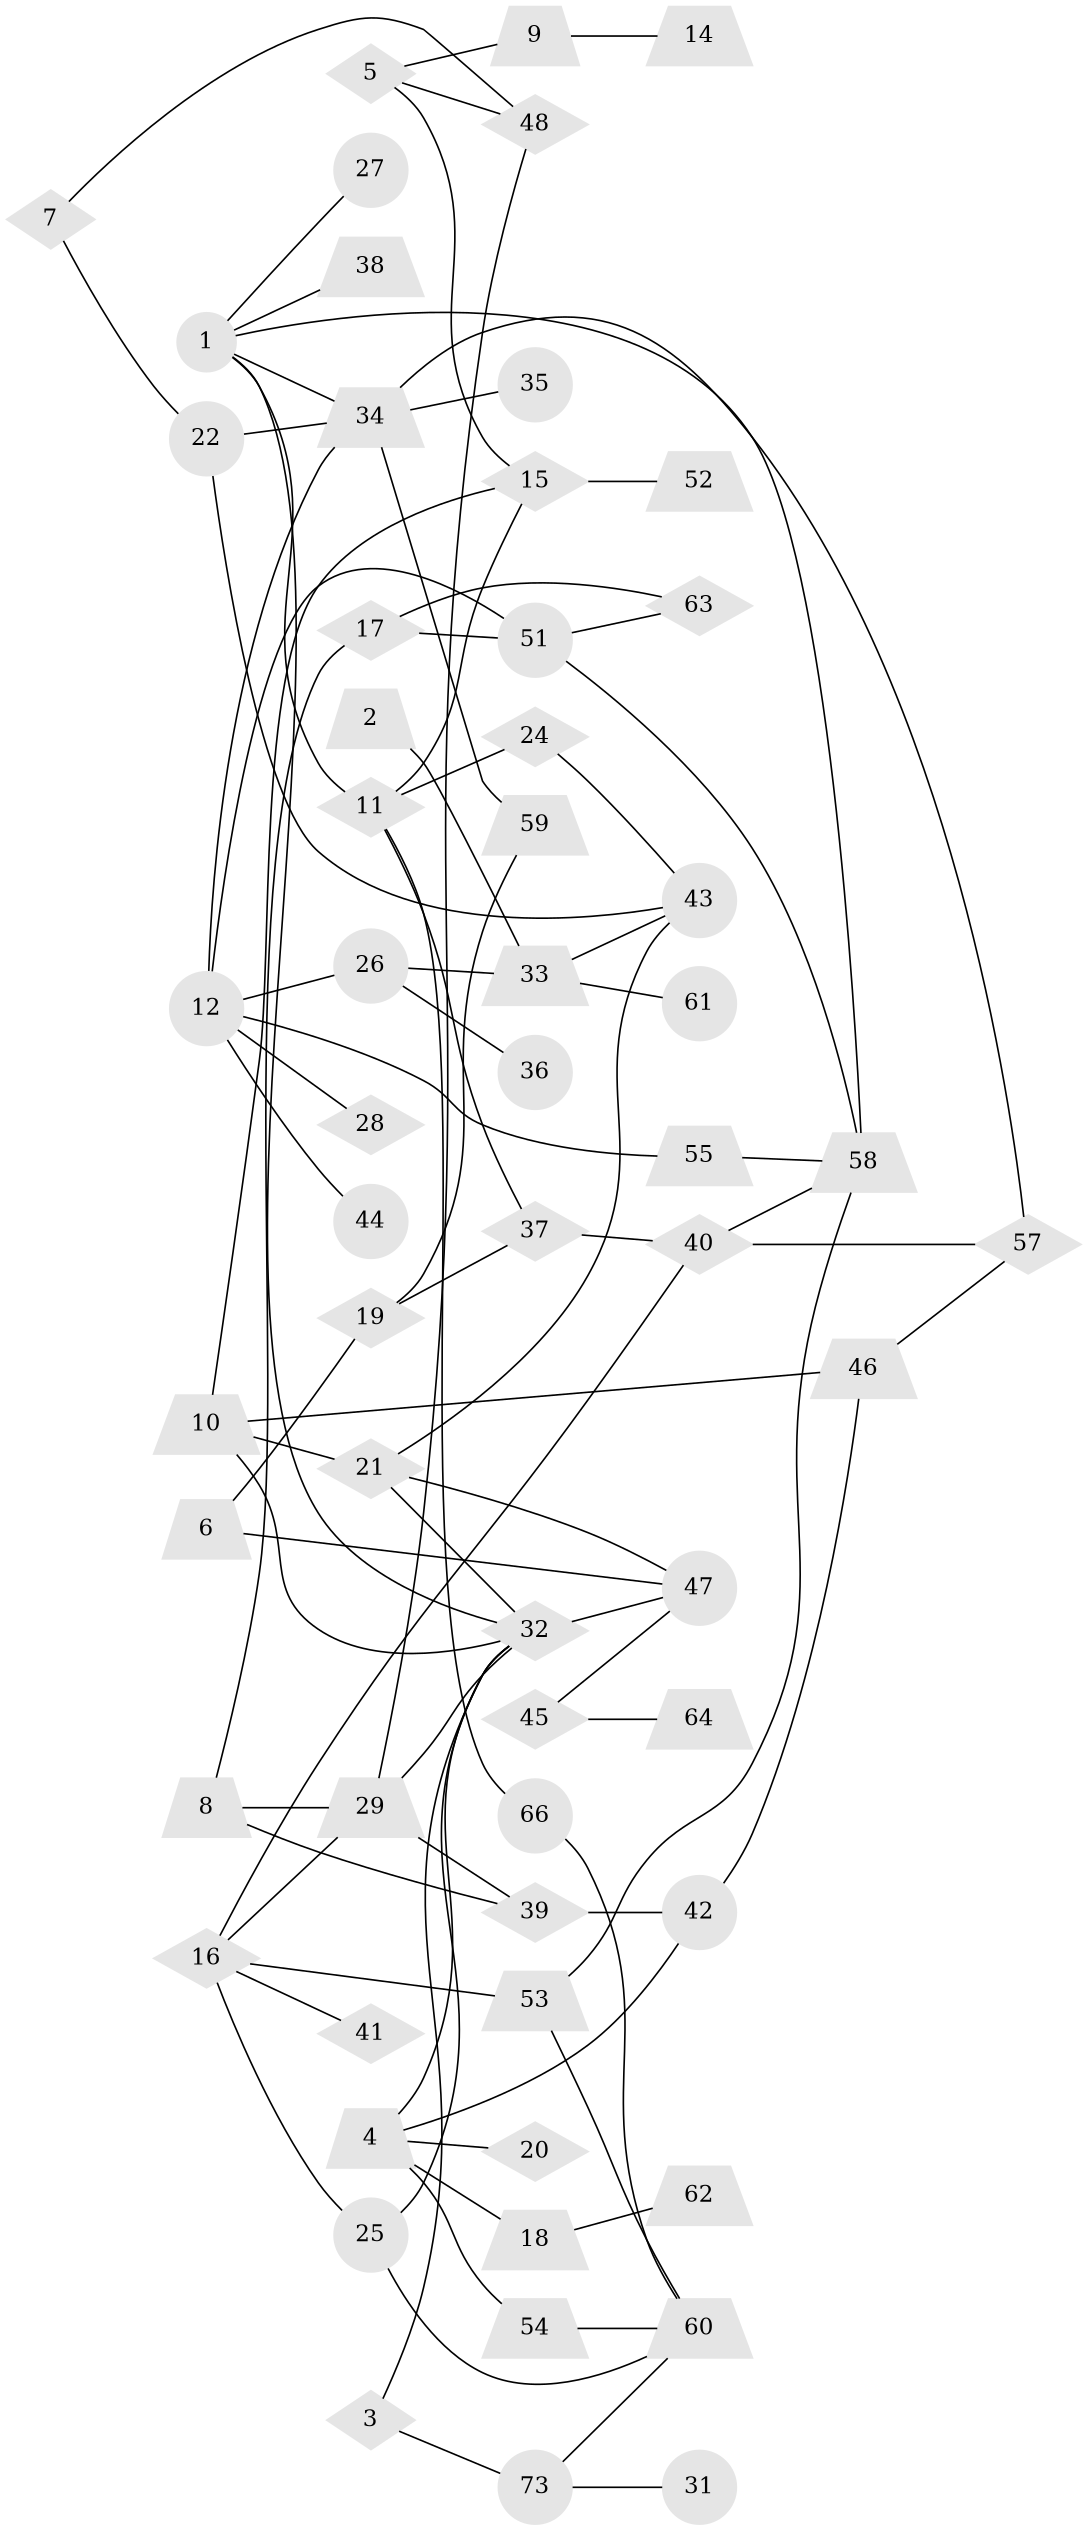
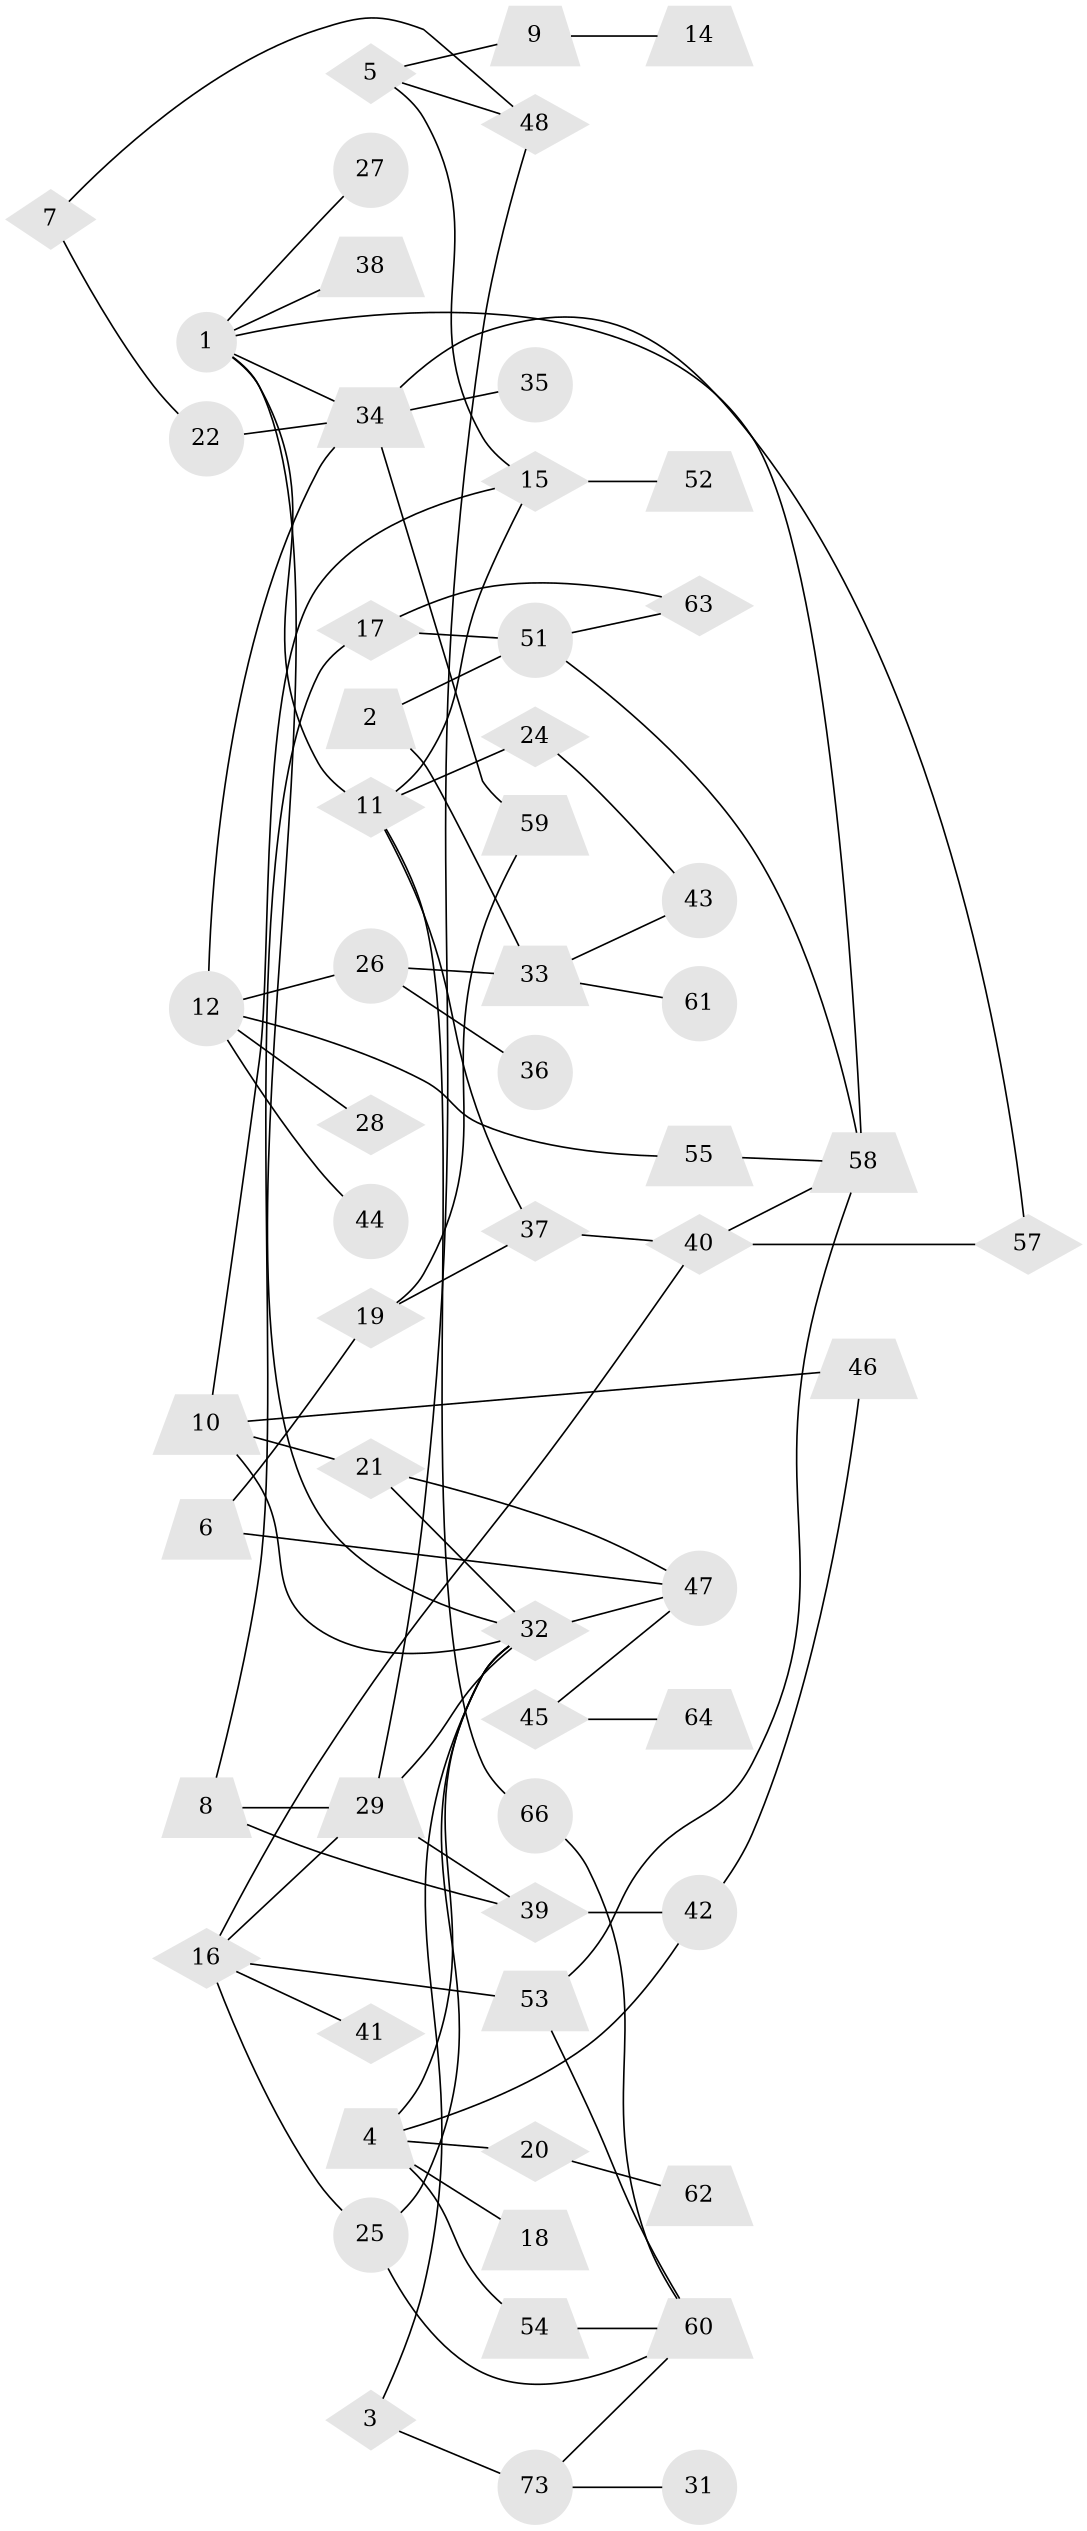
(270, 675) -> (437, 687)
(308, 838) -> none
(609, 1226) -> none
(951, 1303) -> none
(613, 2219) -> (603, 2170)
